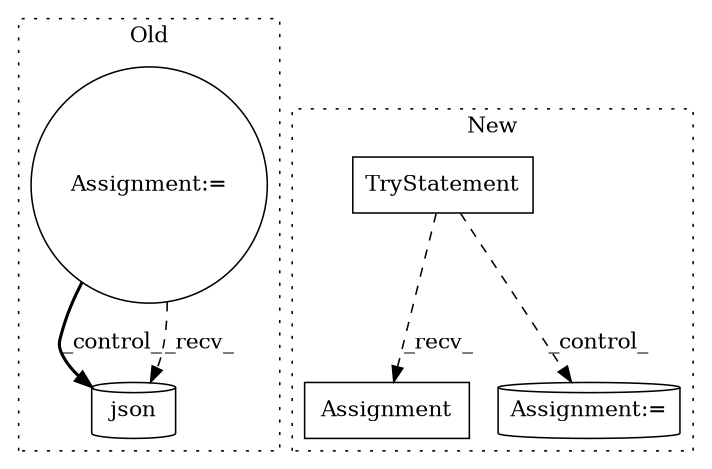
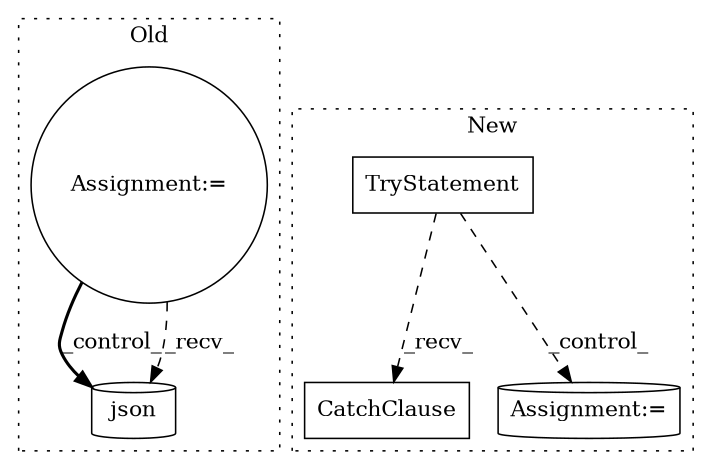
(387, 410) -> (387, 410)
